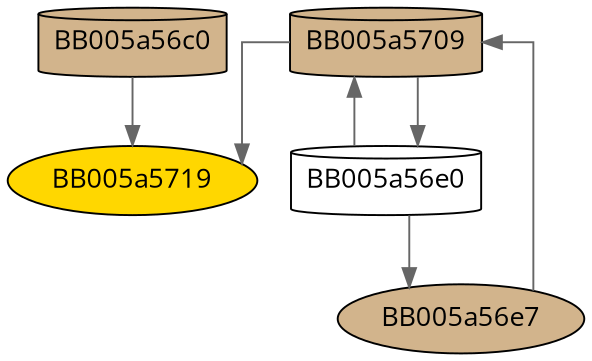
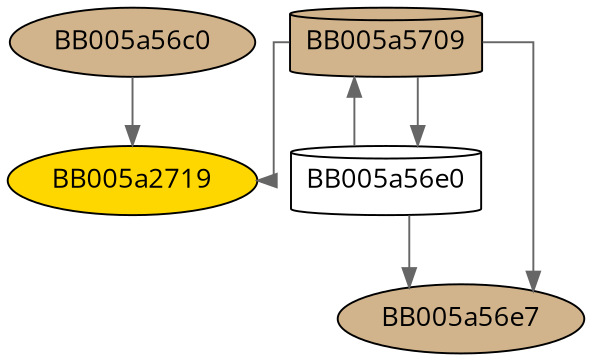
(133, 42) -> (133, 42)
(533, 151) -> (533, 132)
(133, 181) -> (133, 181)
